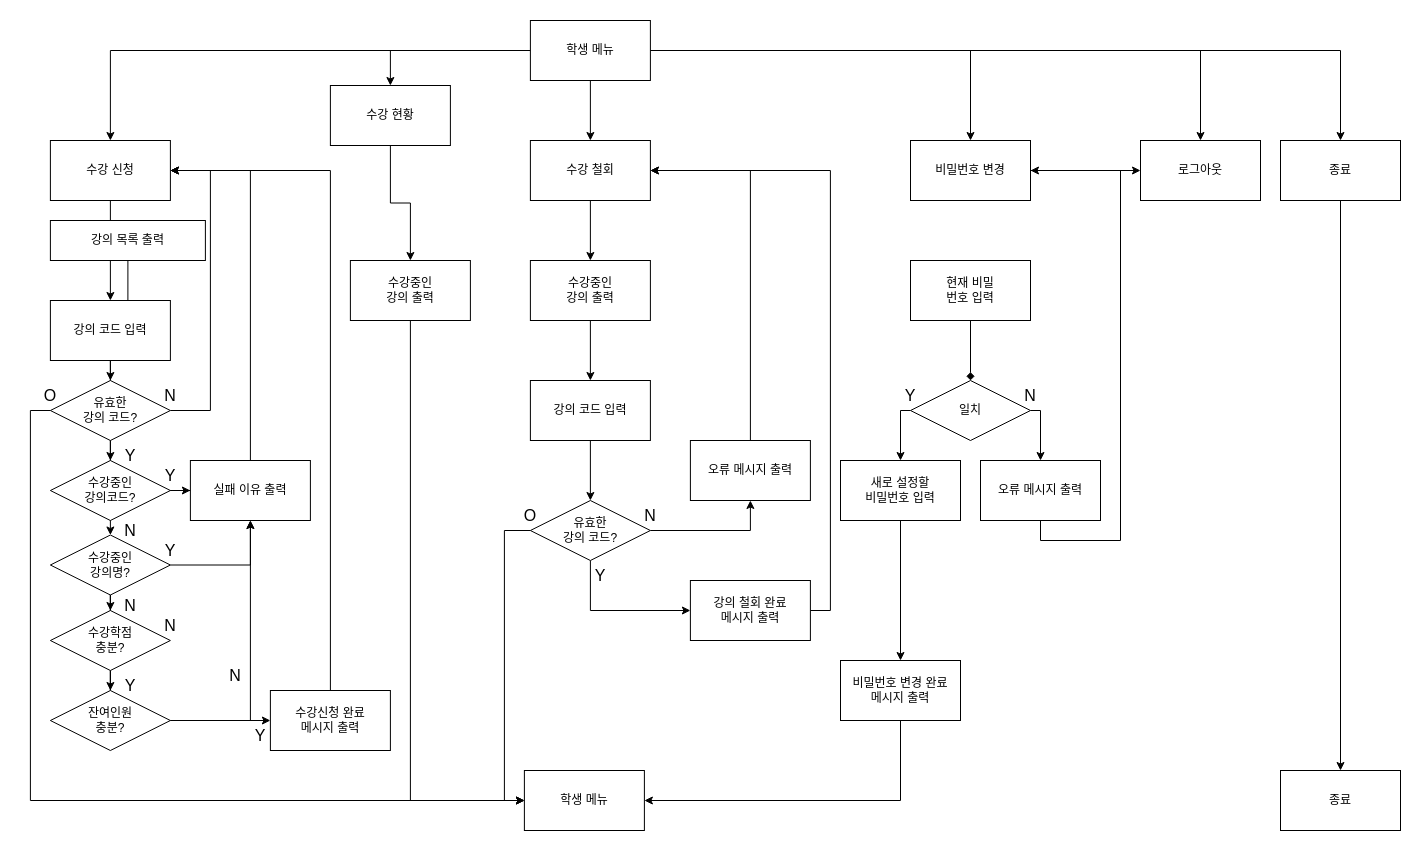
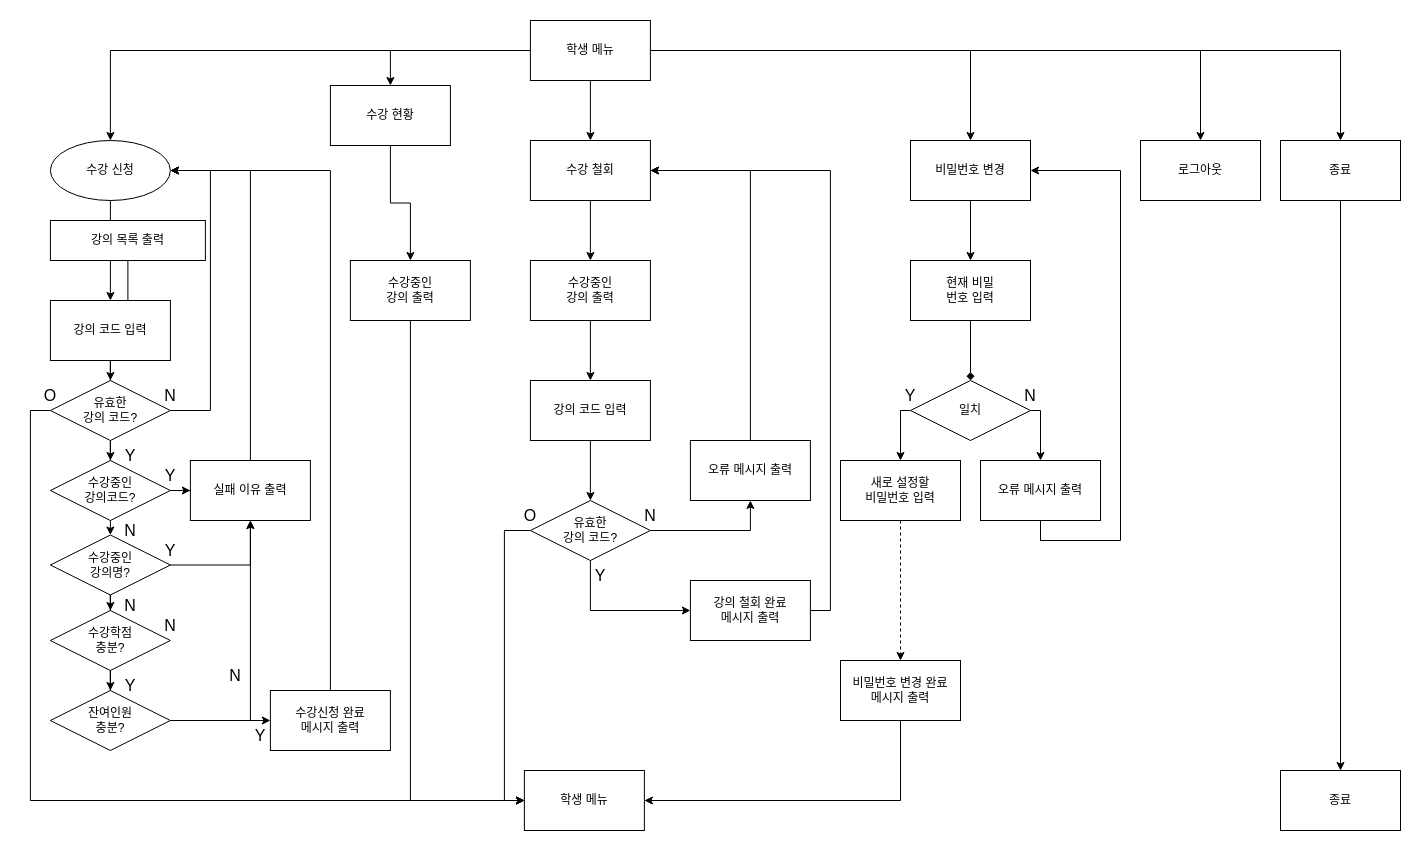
(110, 171) -> (110, 171)
(1128, 171) -> (971, 227)
(901, 588) -> (901, 588)
